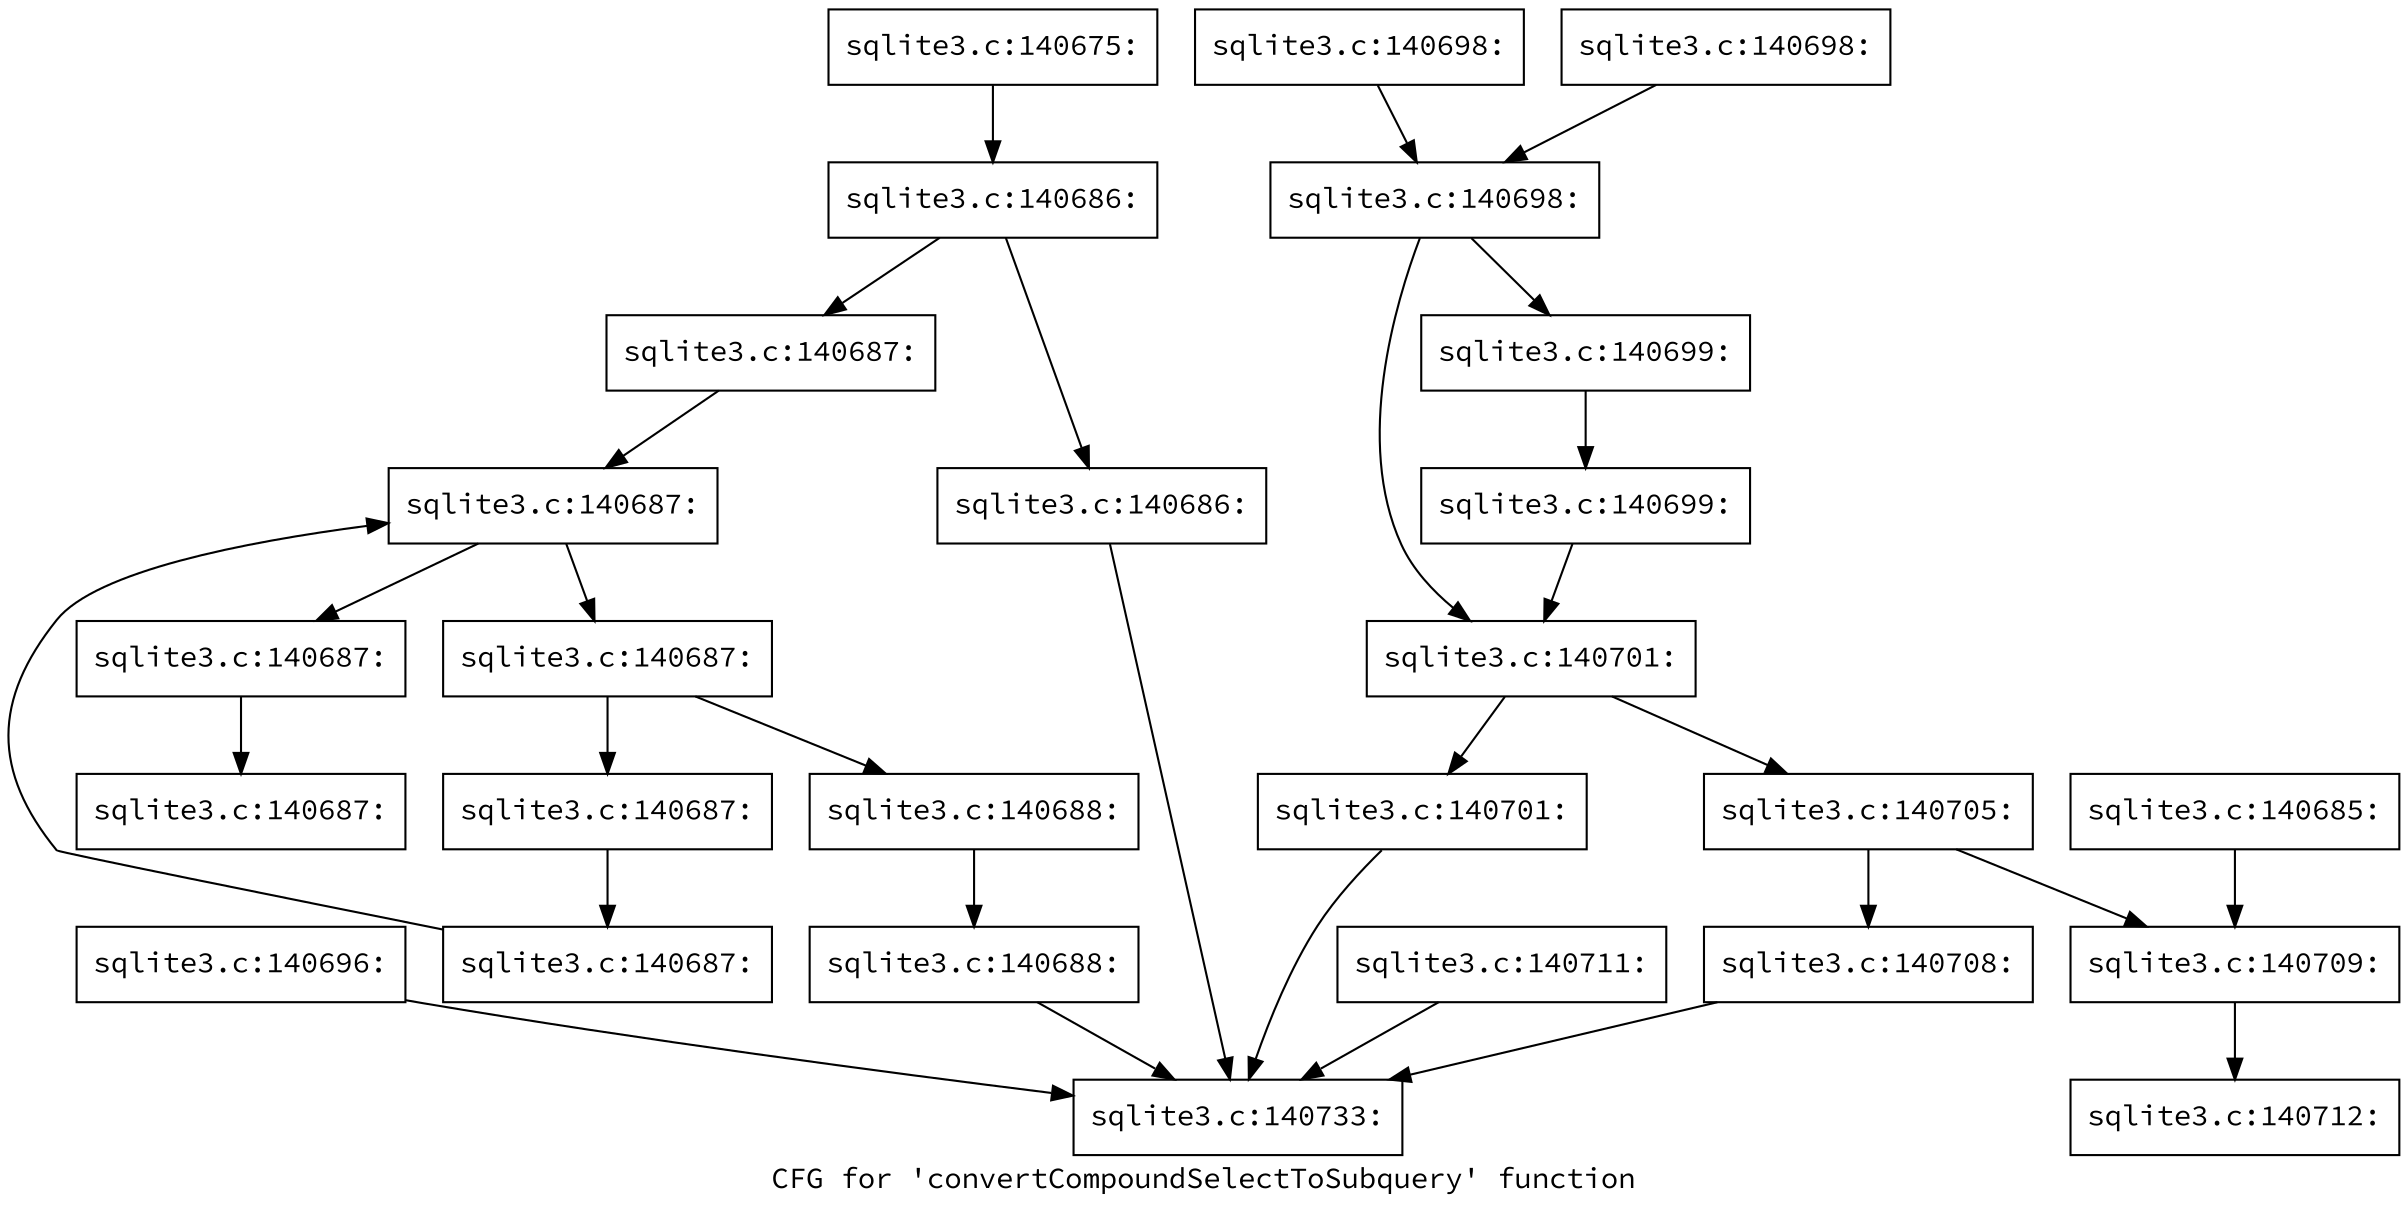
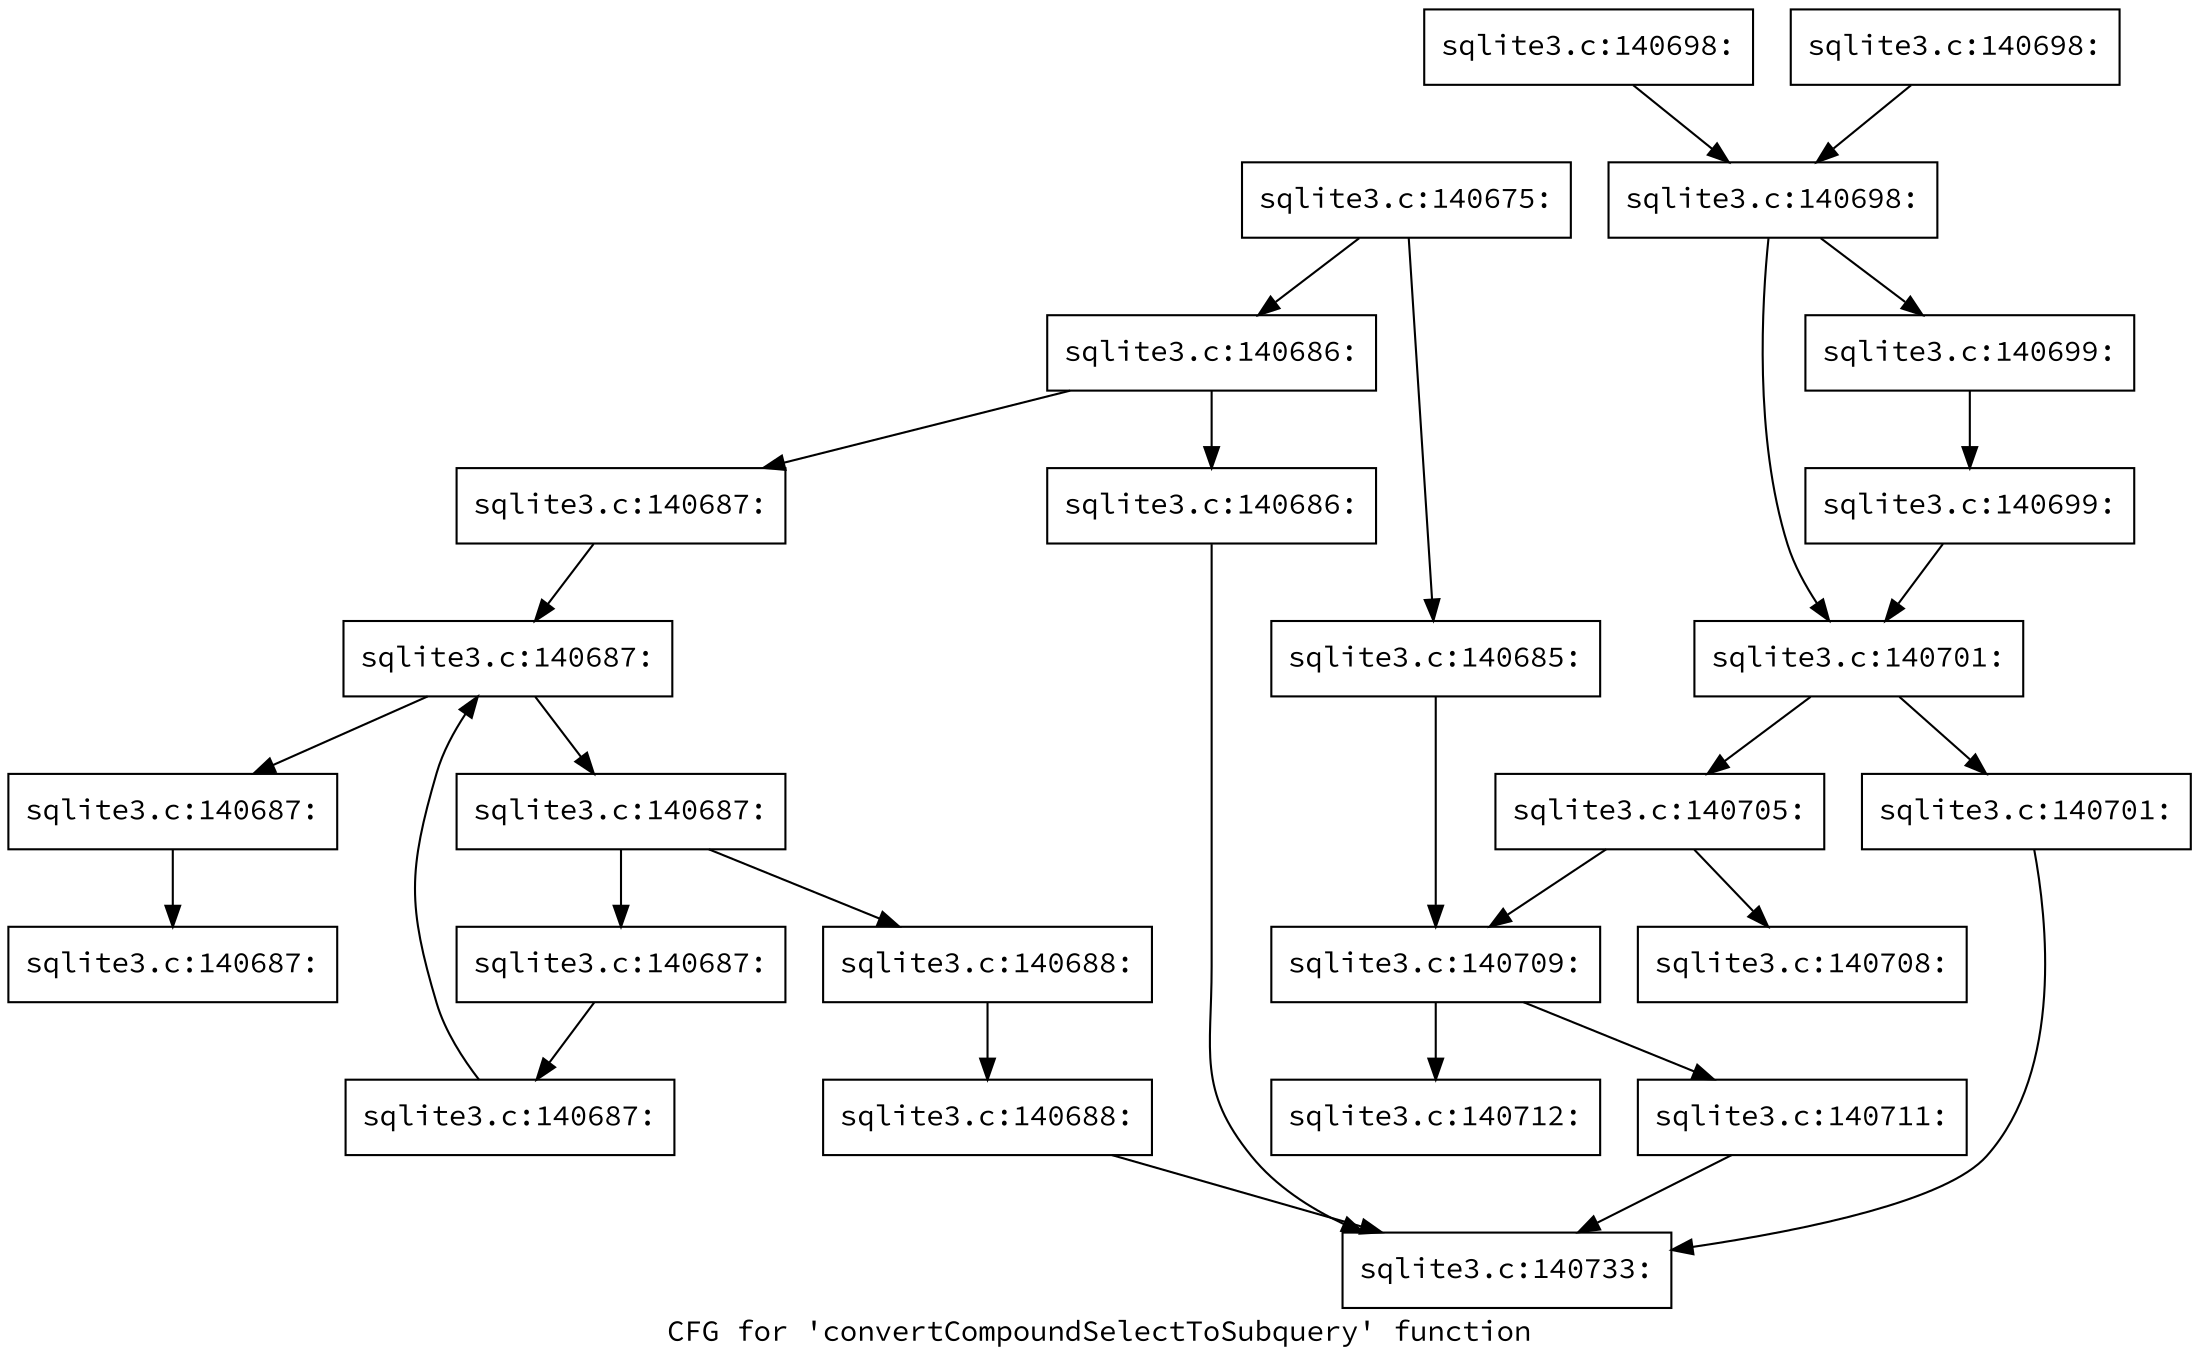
none -> (1420, 419)
(241, 964) -> none
none -> (1609, 1037)
(1564, 1038) -> none
